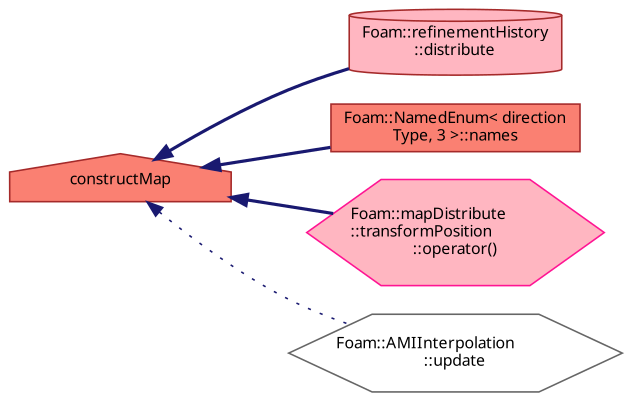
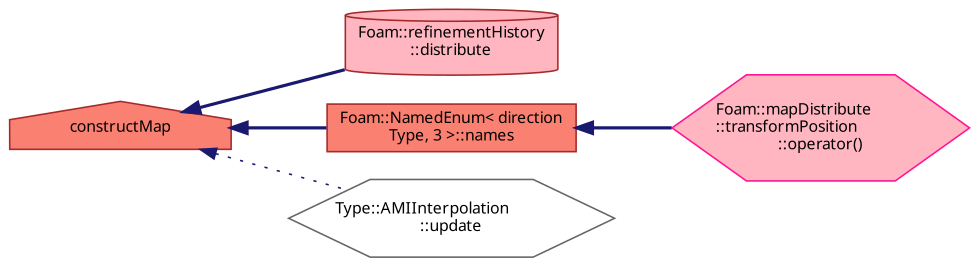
(290, 207) -> (632, 128)
(455, 353) -> (452, 218)
